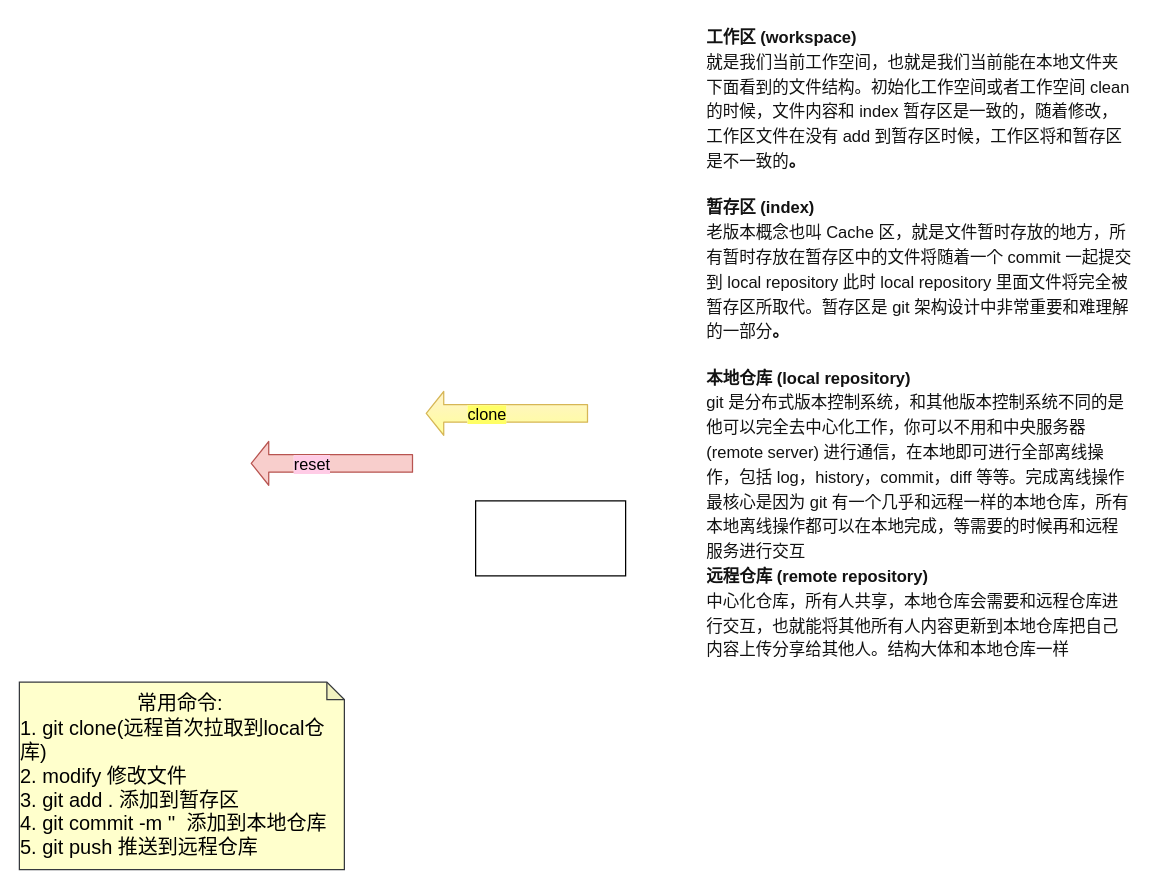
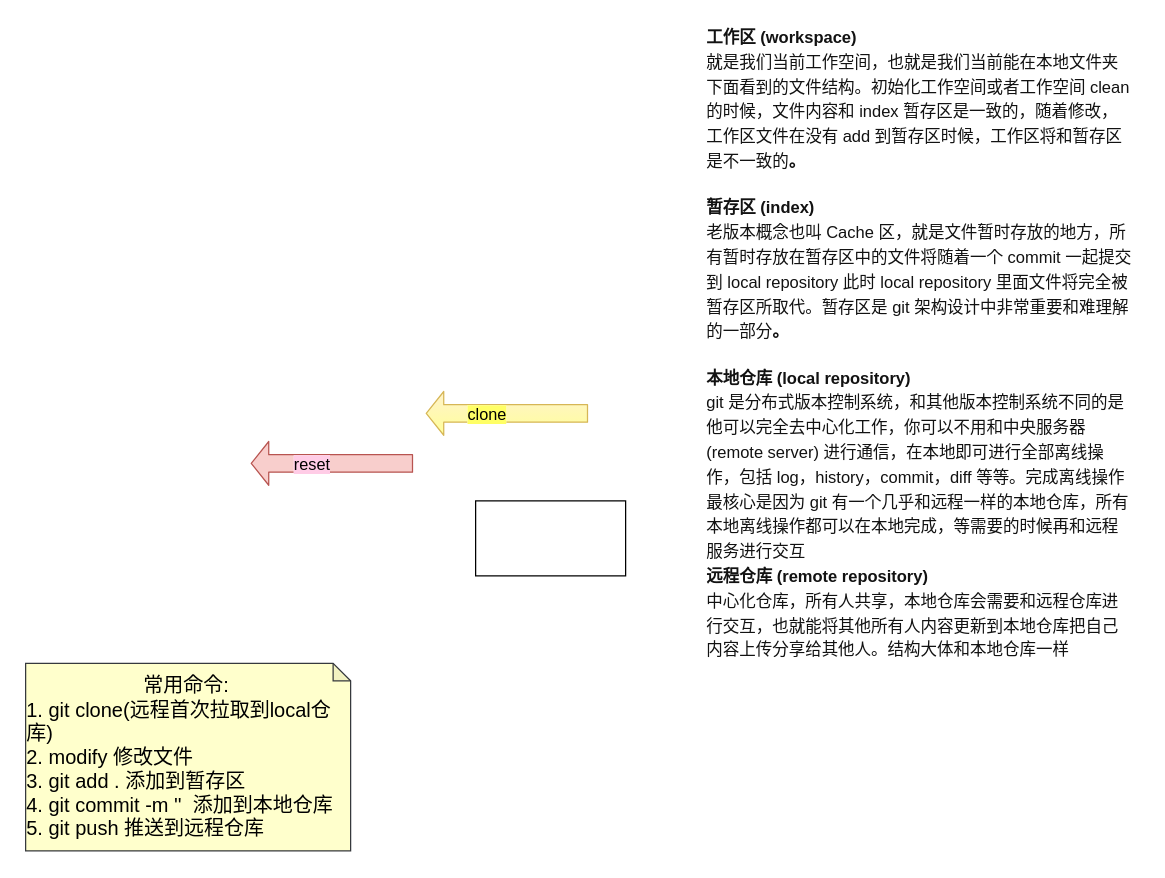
(182, 776) -> (188, 757)
